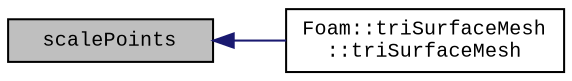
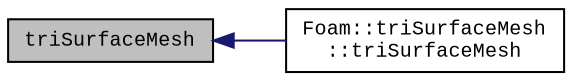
(111, 41) -> (111, 41)
